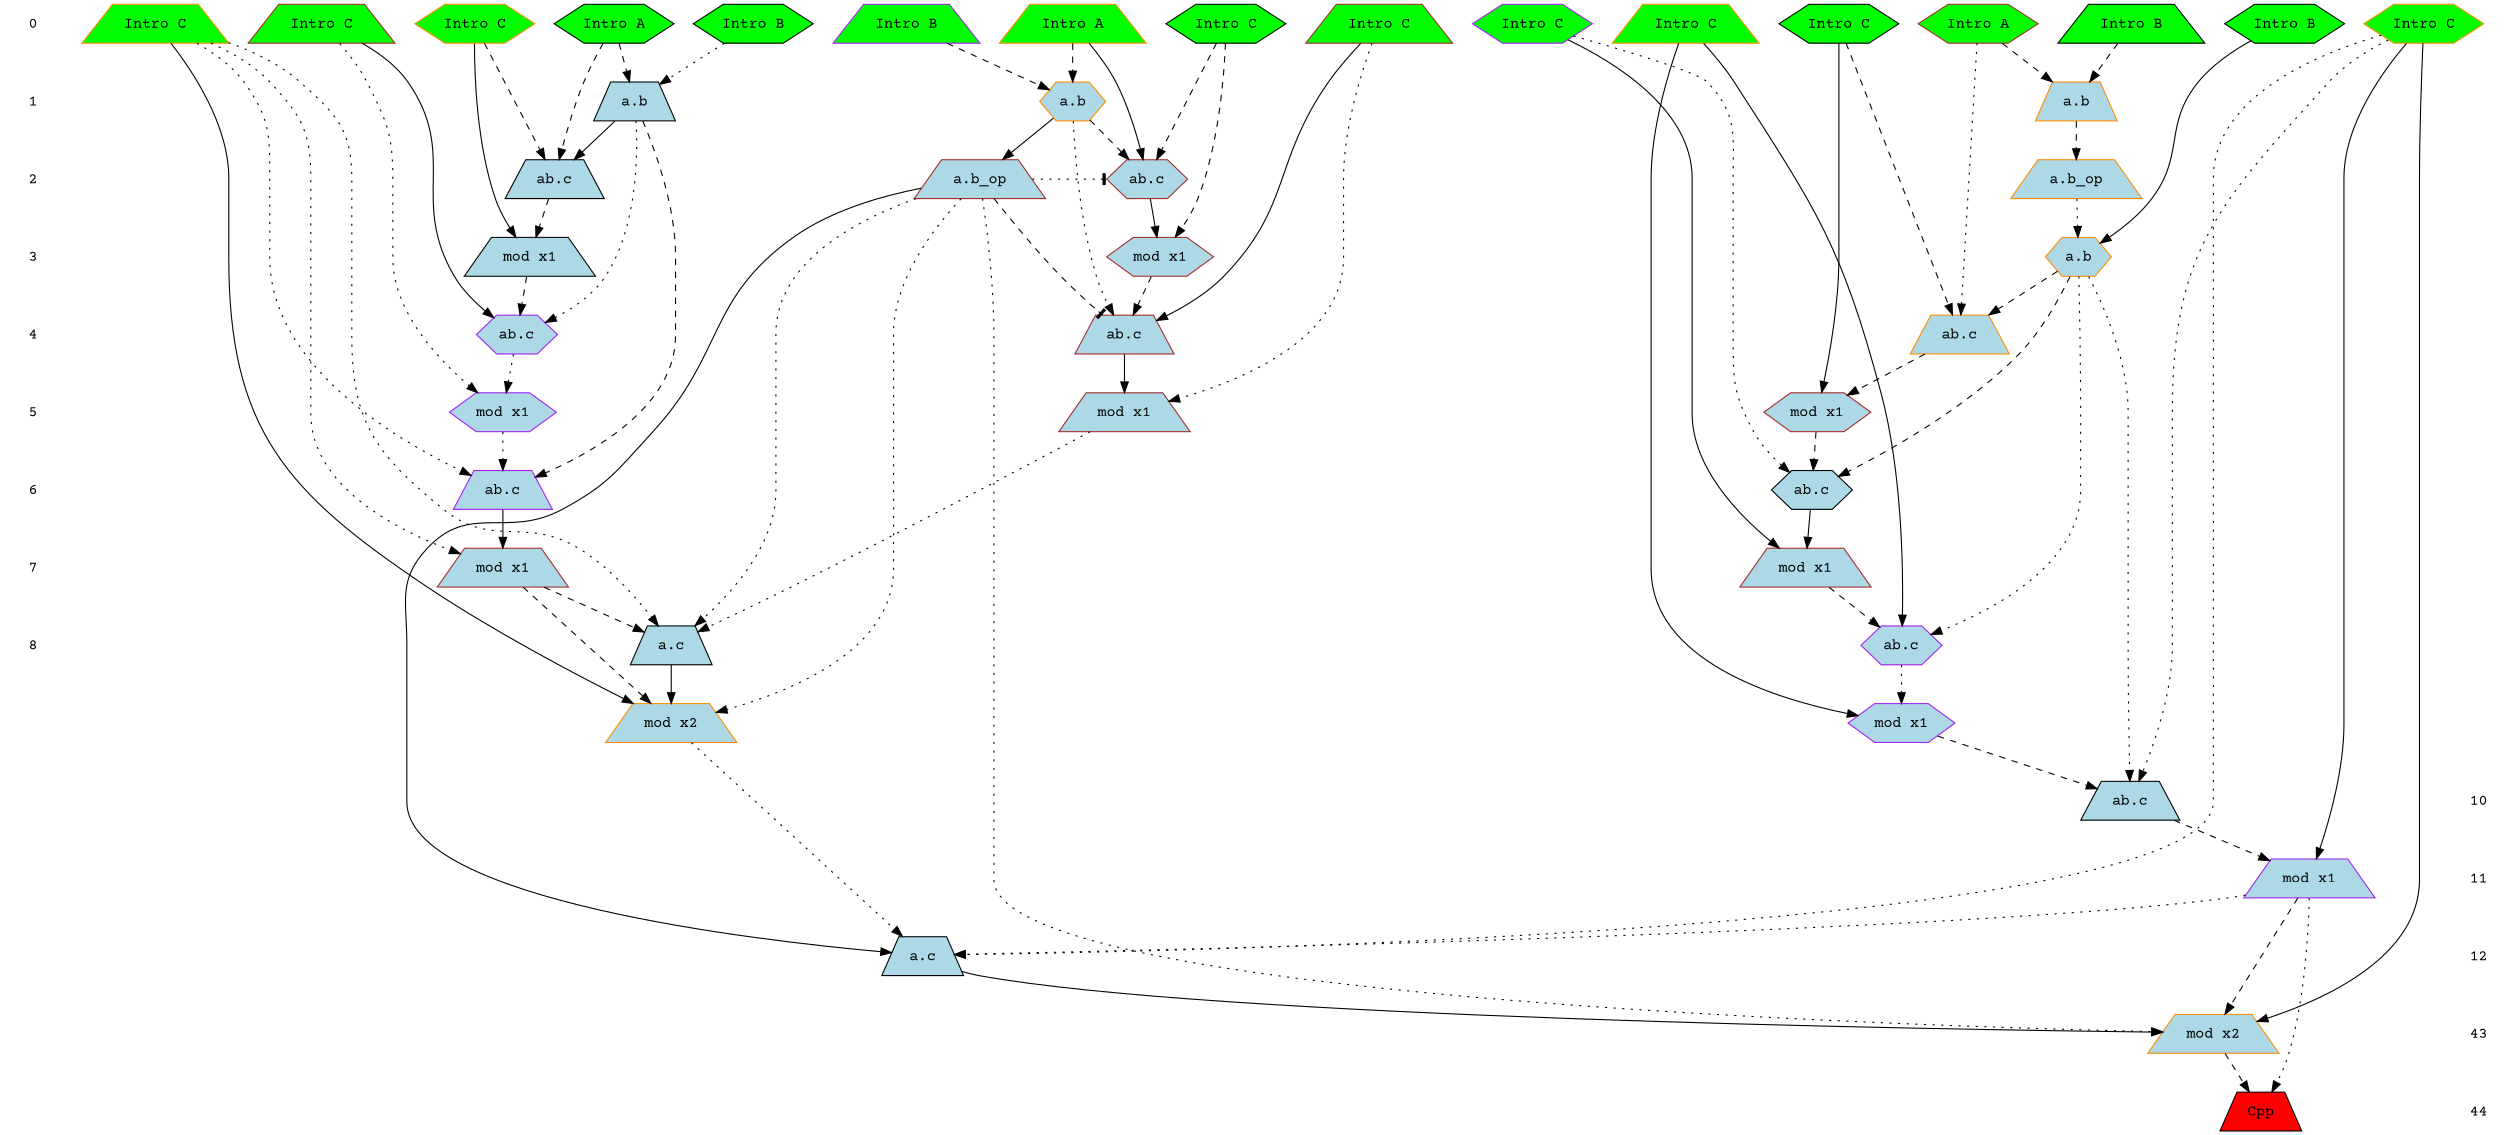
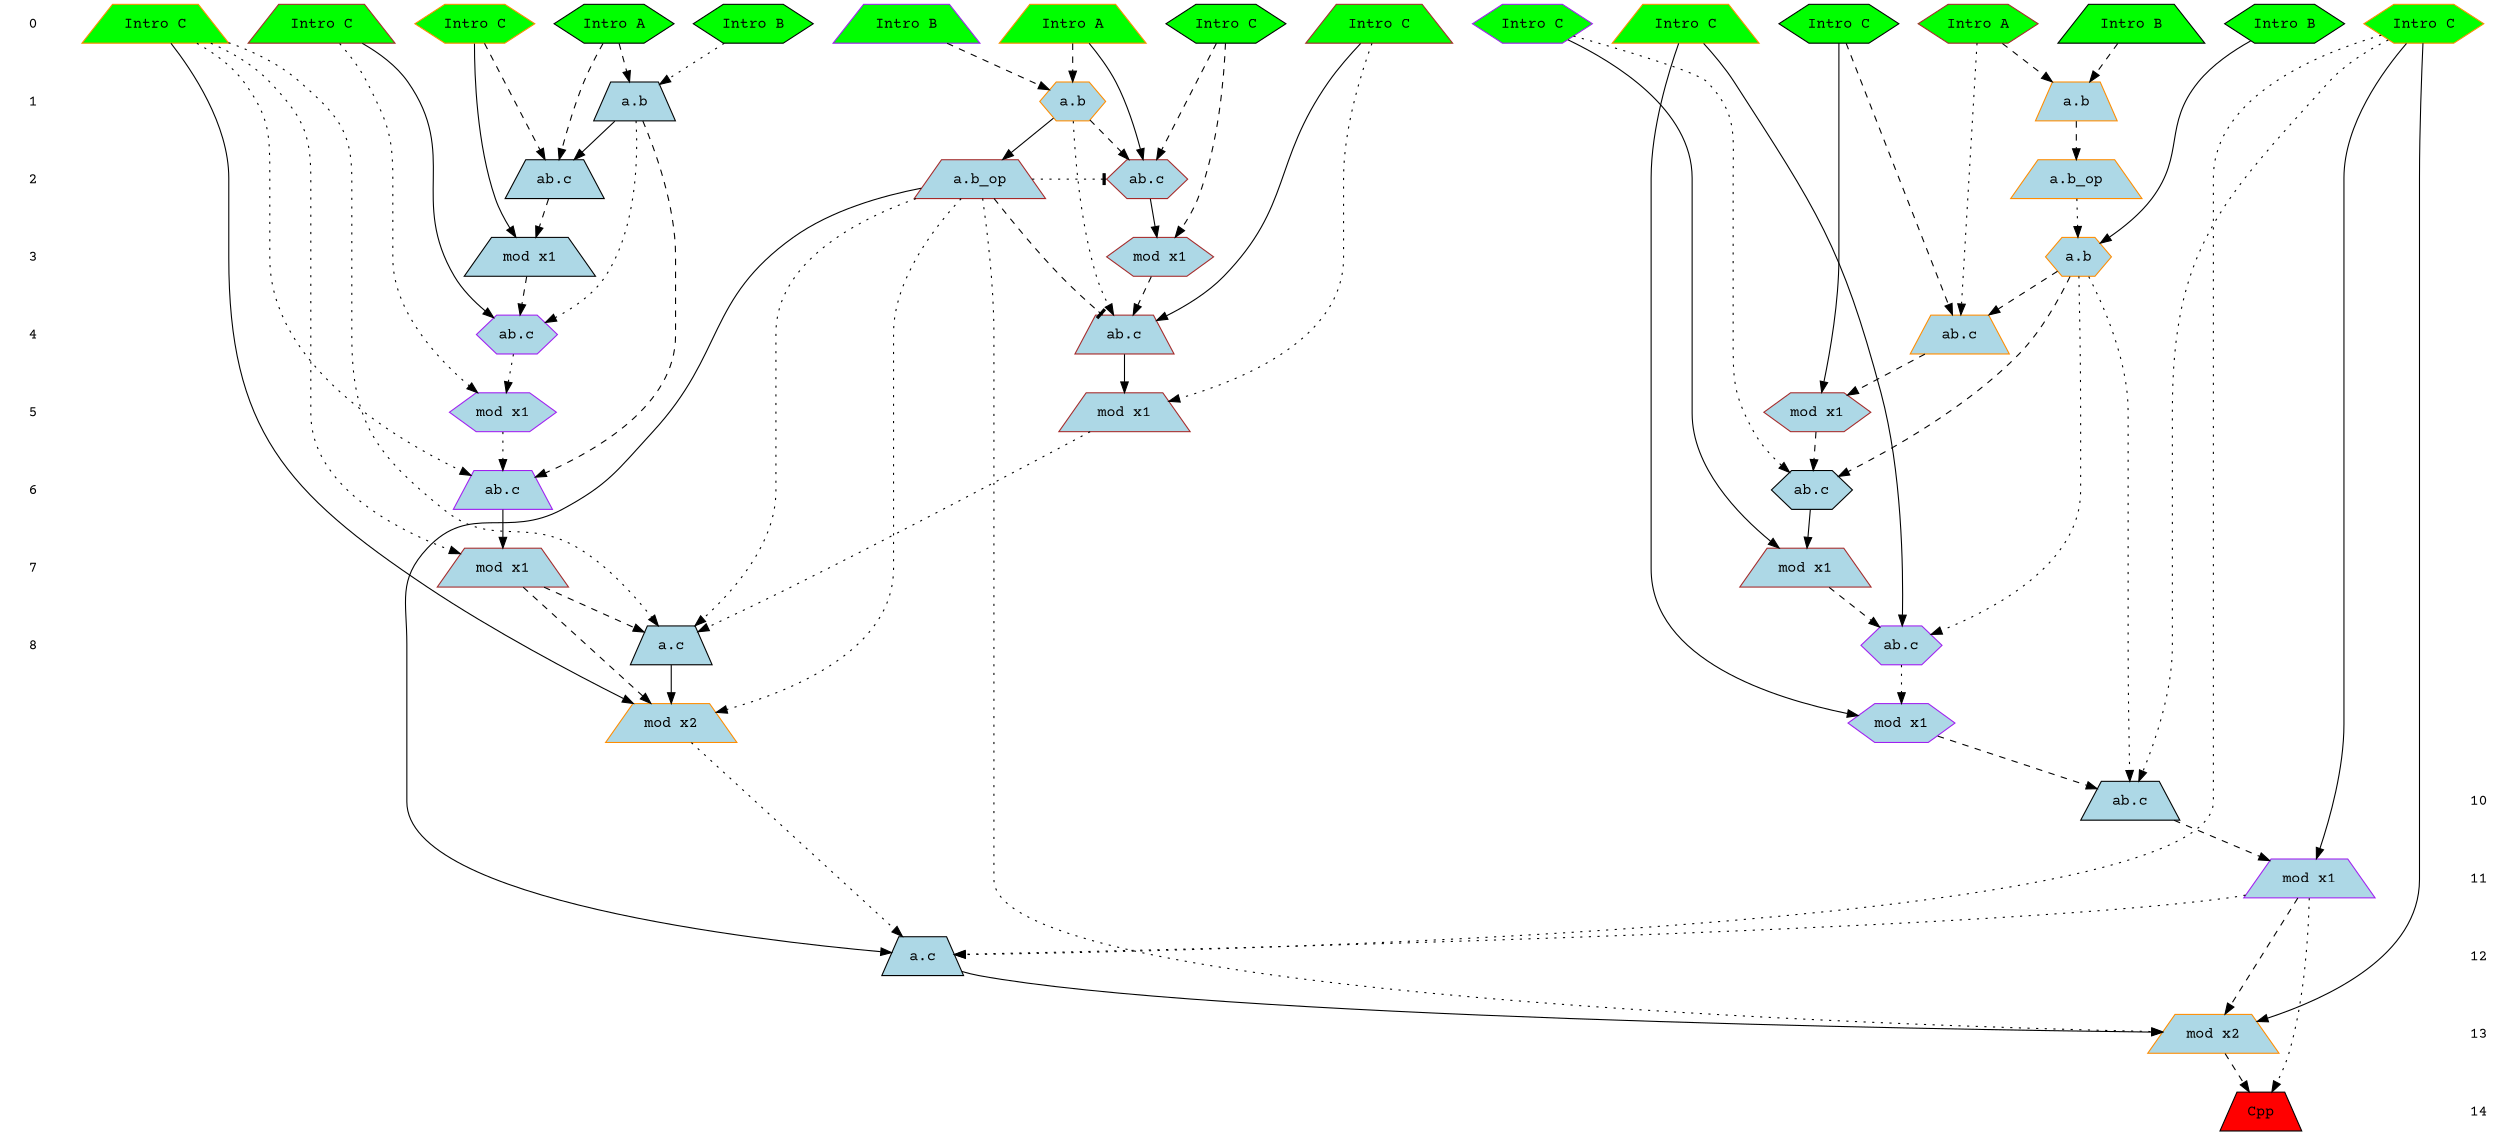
(2479, 1034) -> (2479, 1034)
(2479, 1112) -> (2479, 1112)
